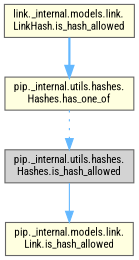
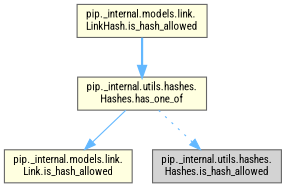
(69, 21) -> (142, 21)
(69, 197) -> (109, 126)
